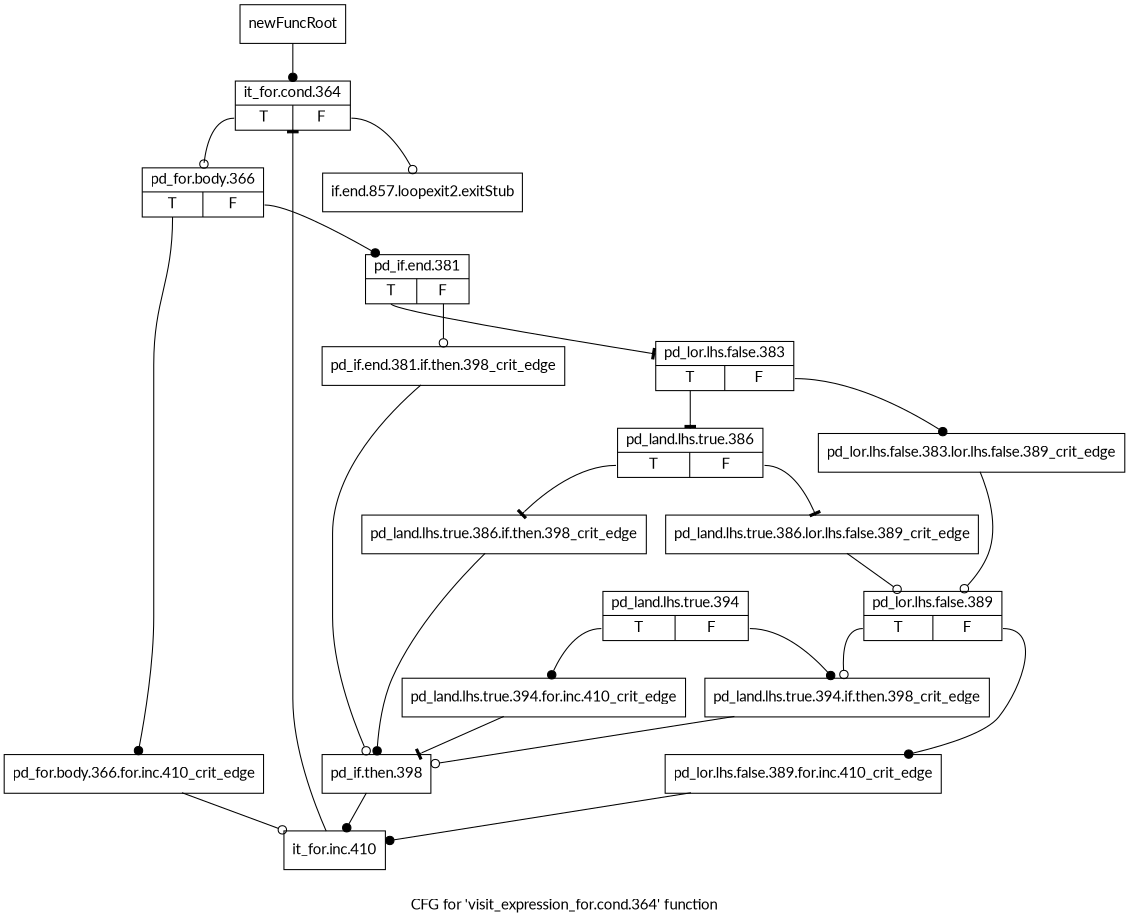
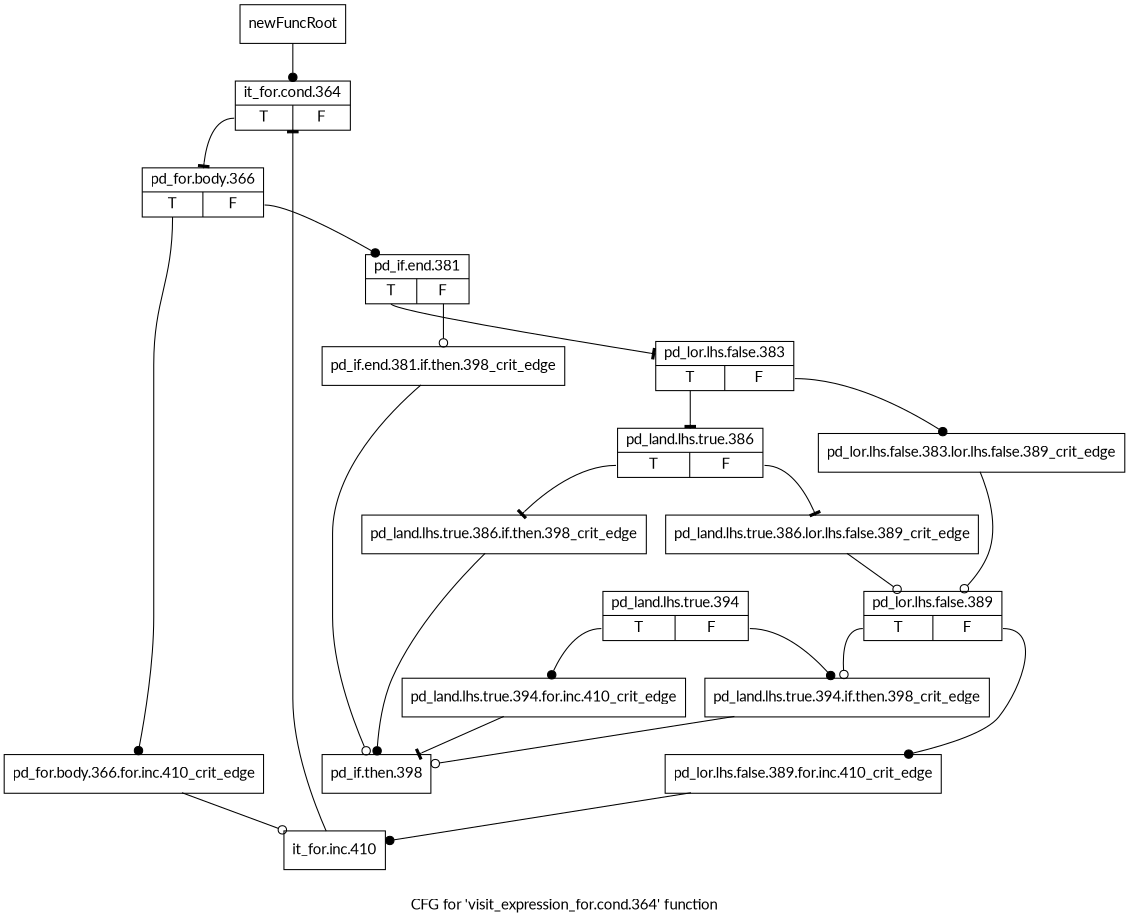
(212, 135) -> (212, 135)
(423, 192) -> none
(358, 808) -> none
